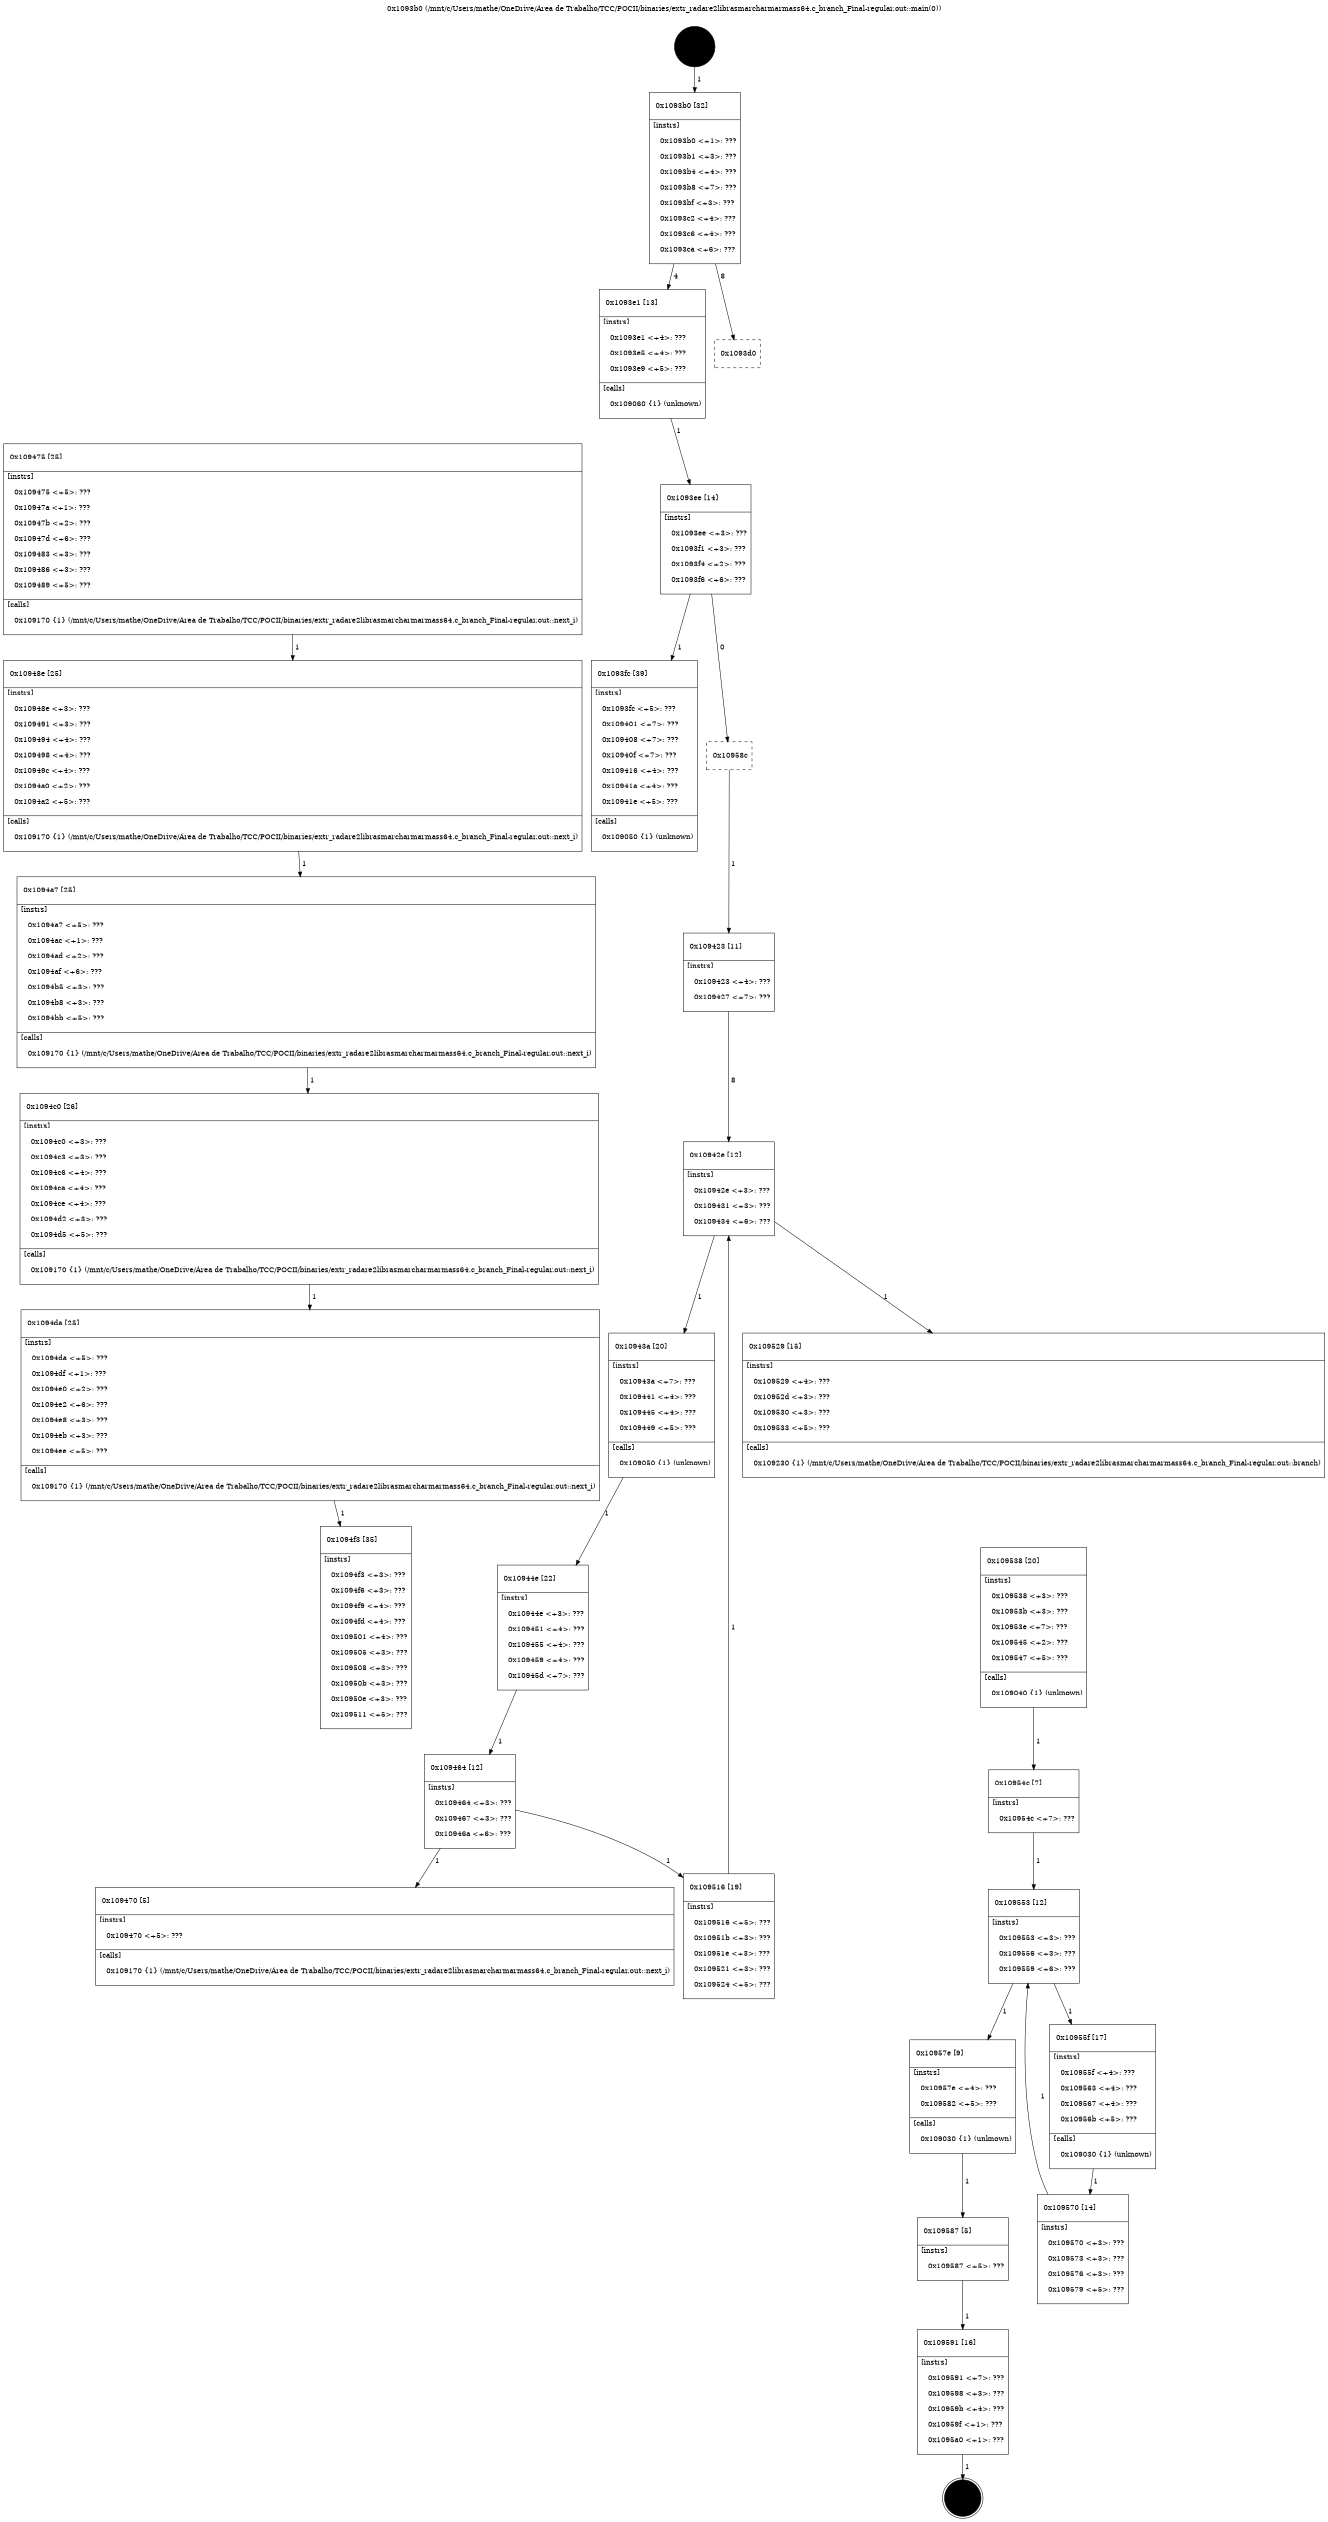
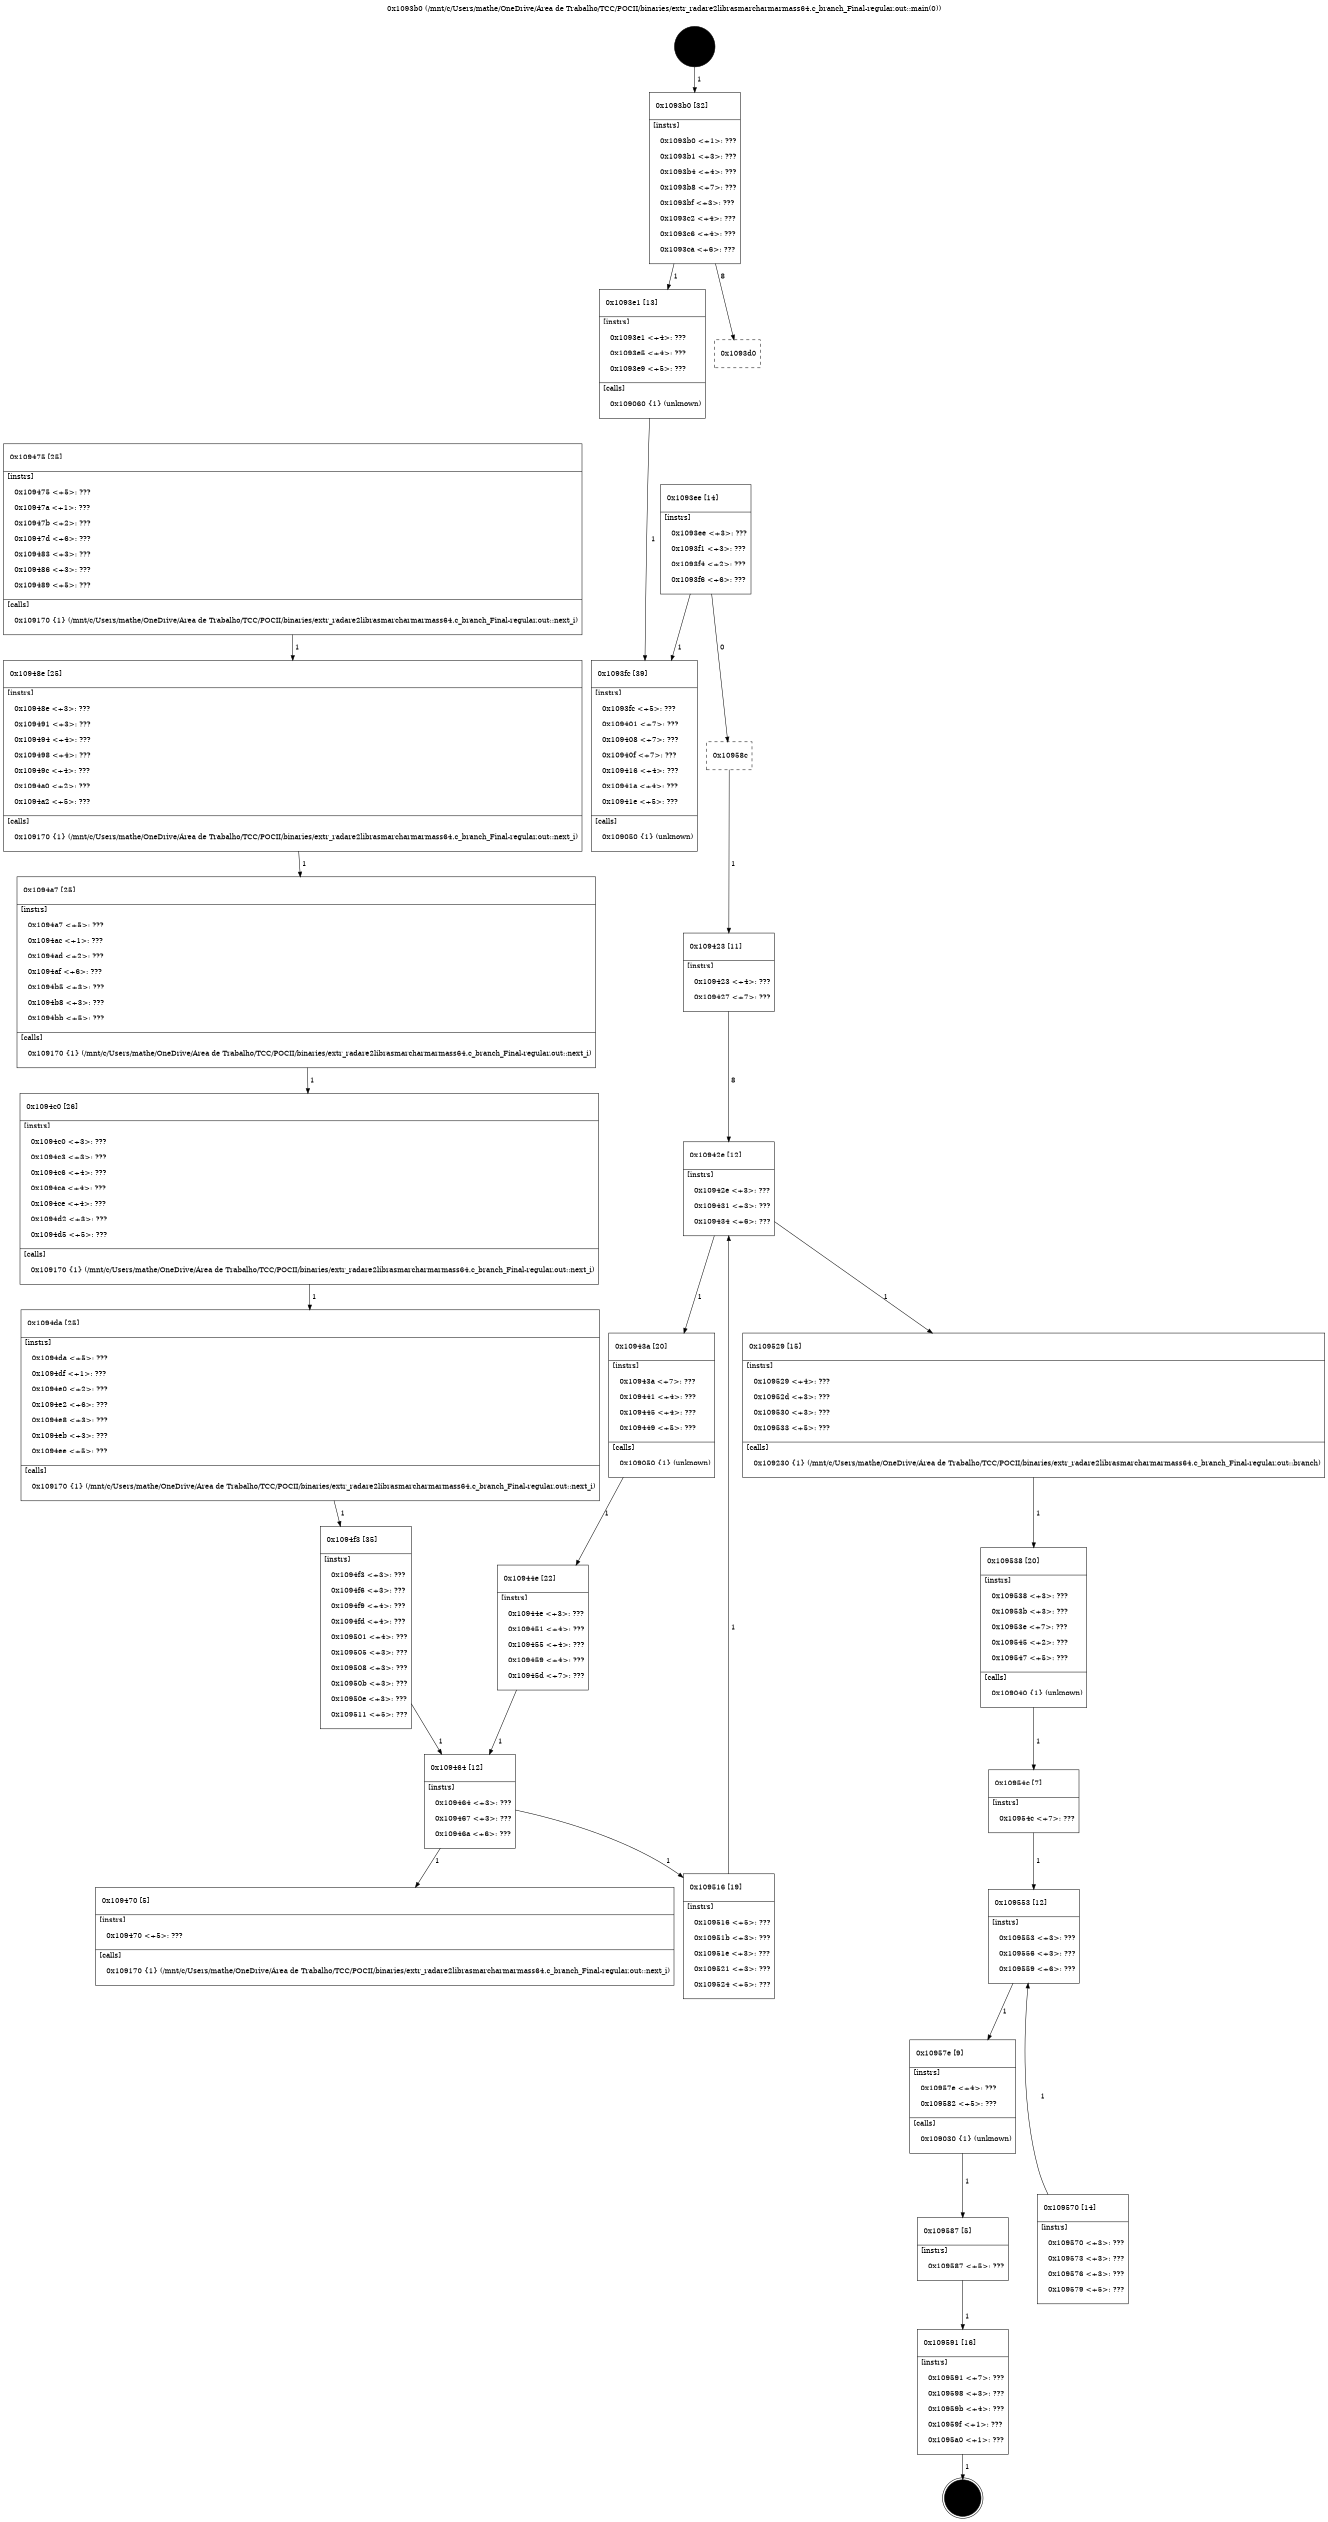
(675, 277) -> (675, 277)
(680, 449) -> (647, 537)
none -> (1034, 1510)
none -> (425, 1727)
(1103, 2097) -> none
